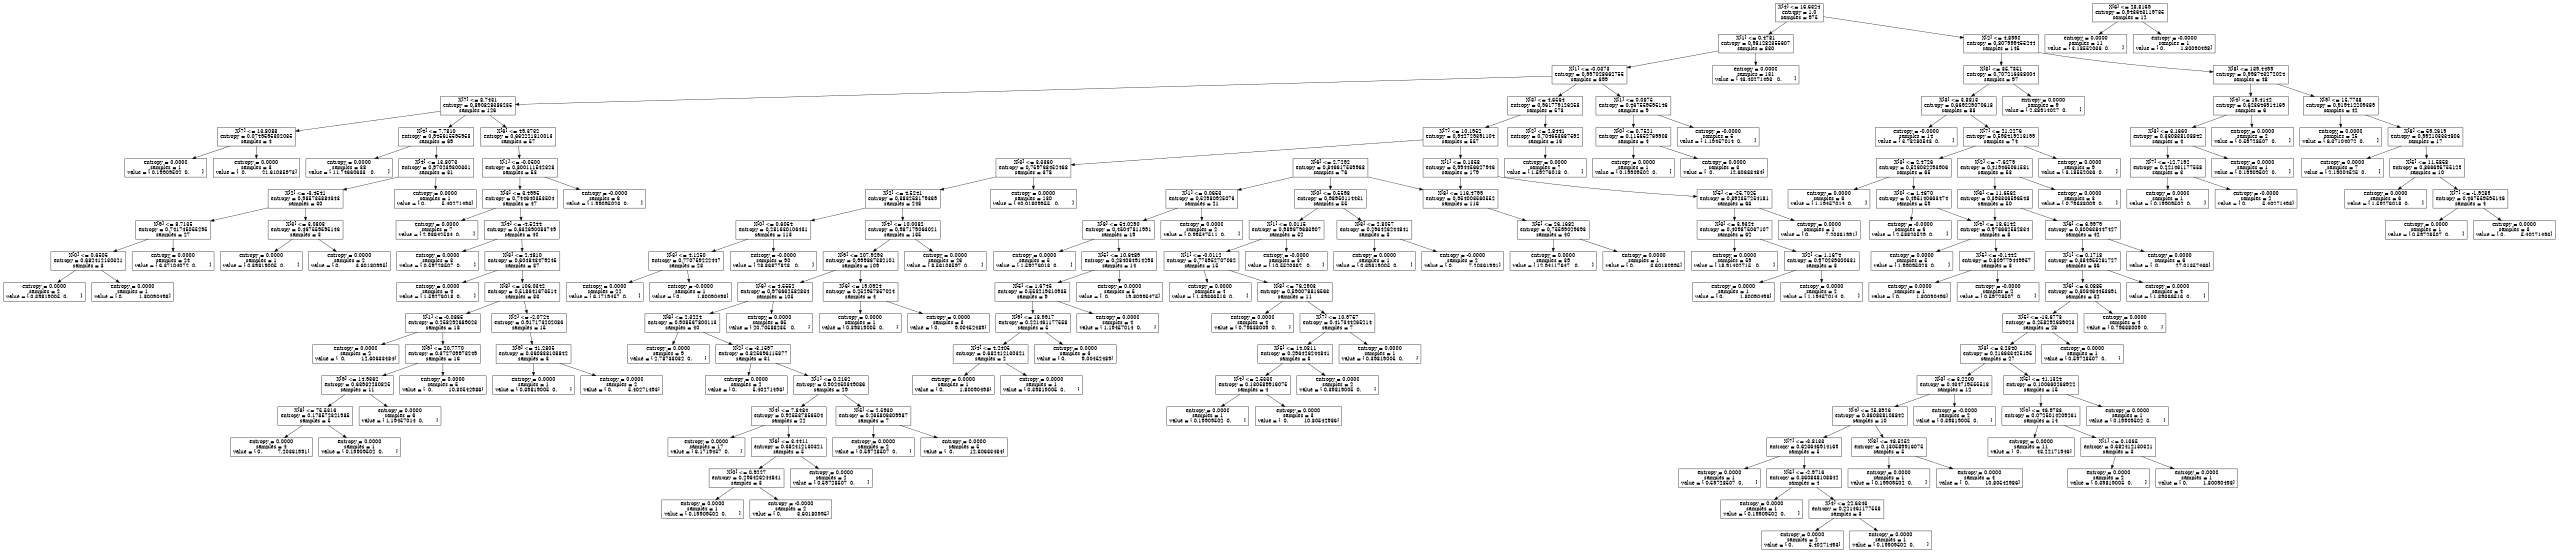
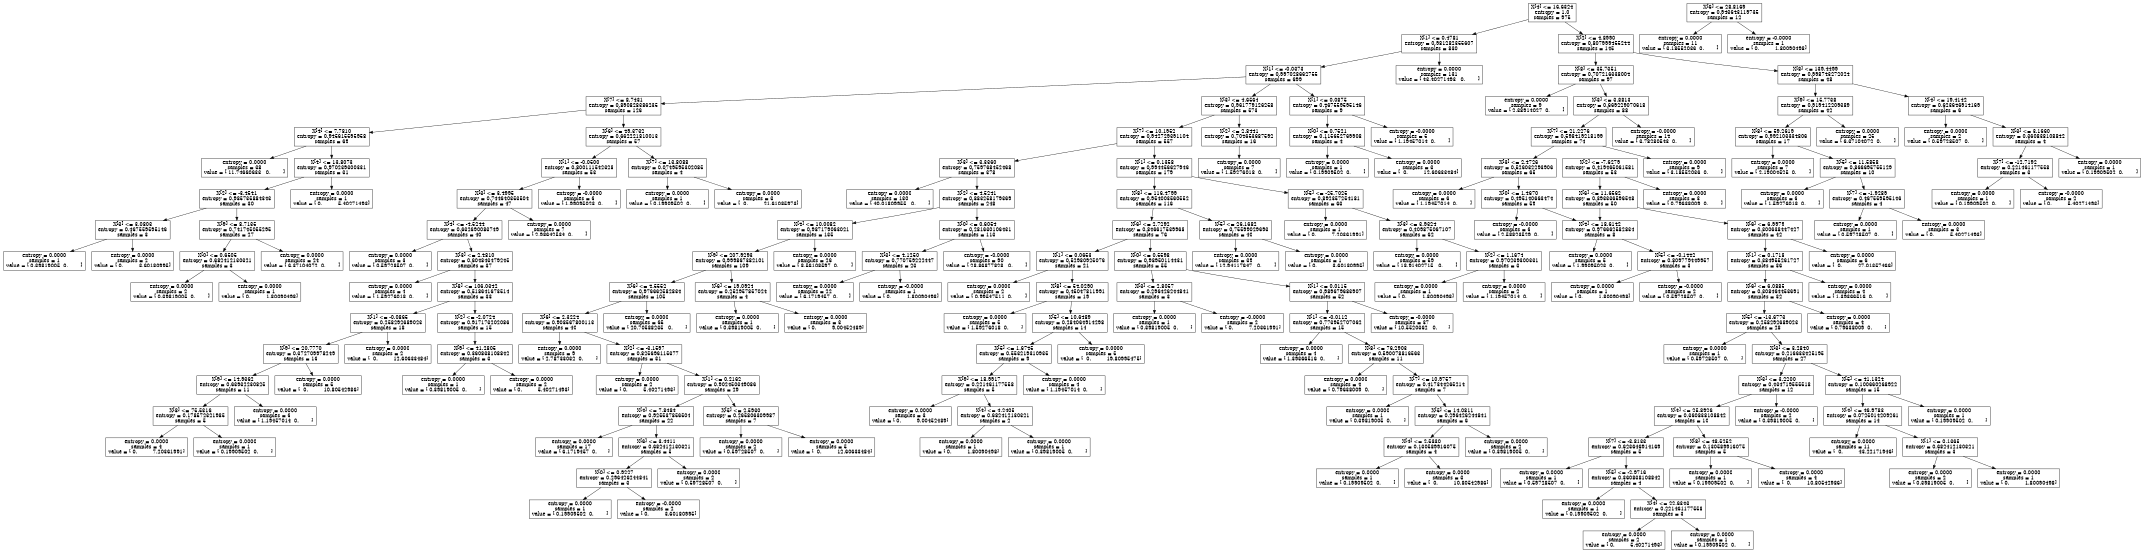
(370, 121) -> (644, 151)
(1394, 183) -> (1153, 213)
